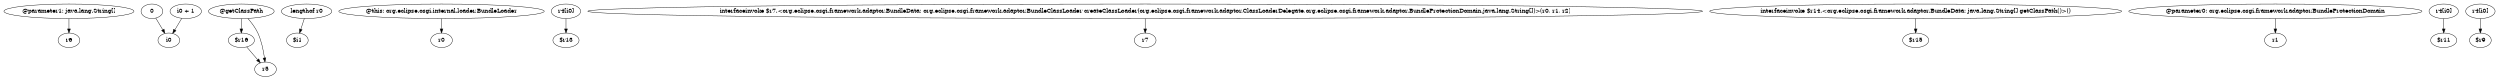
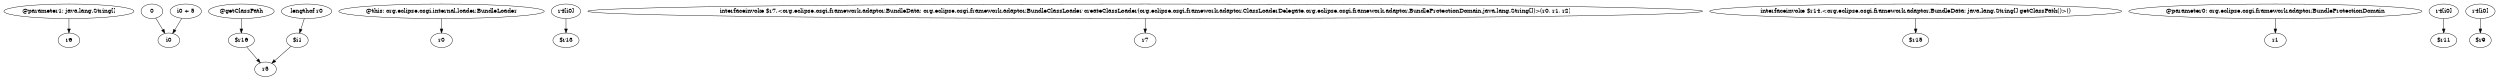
(186, 11) -> (186, 11)
(259, 37) -> (283, 53)
